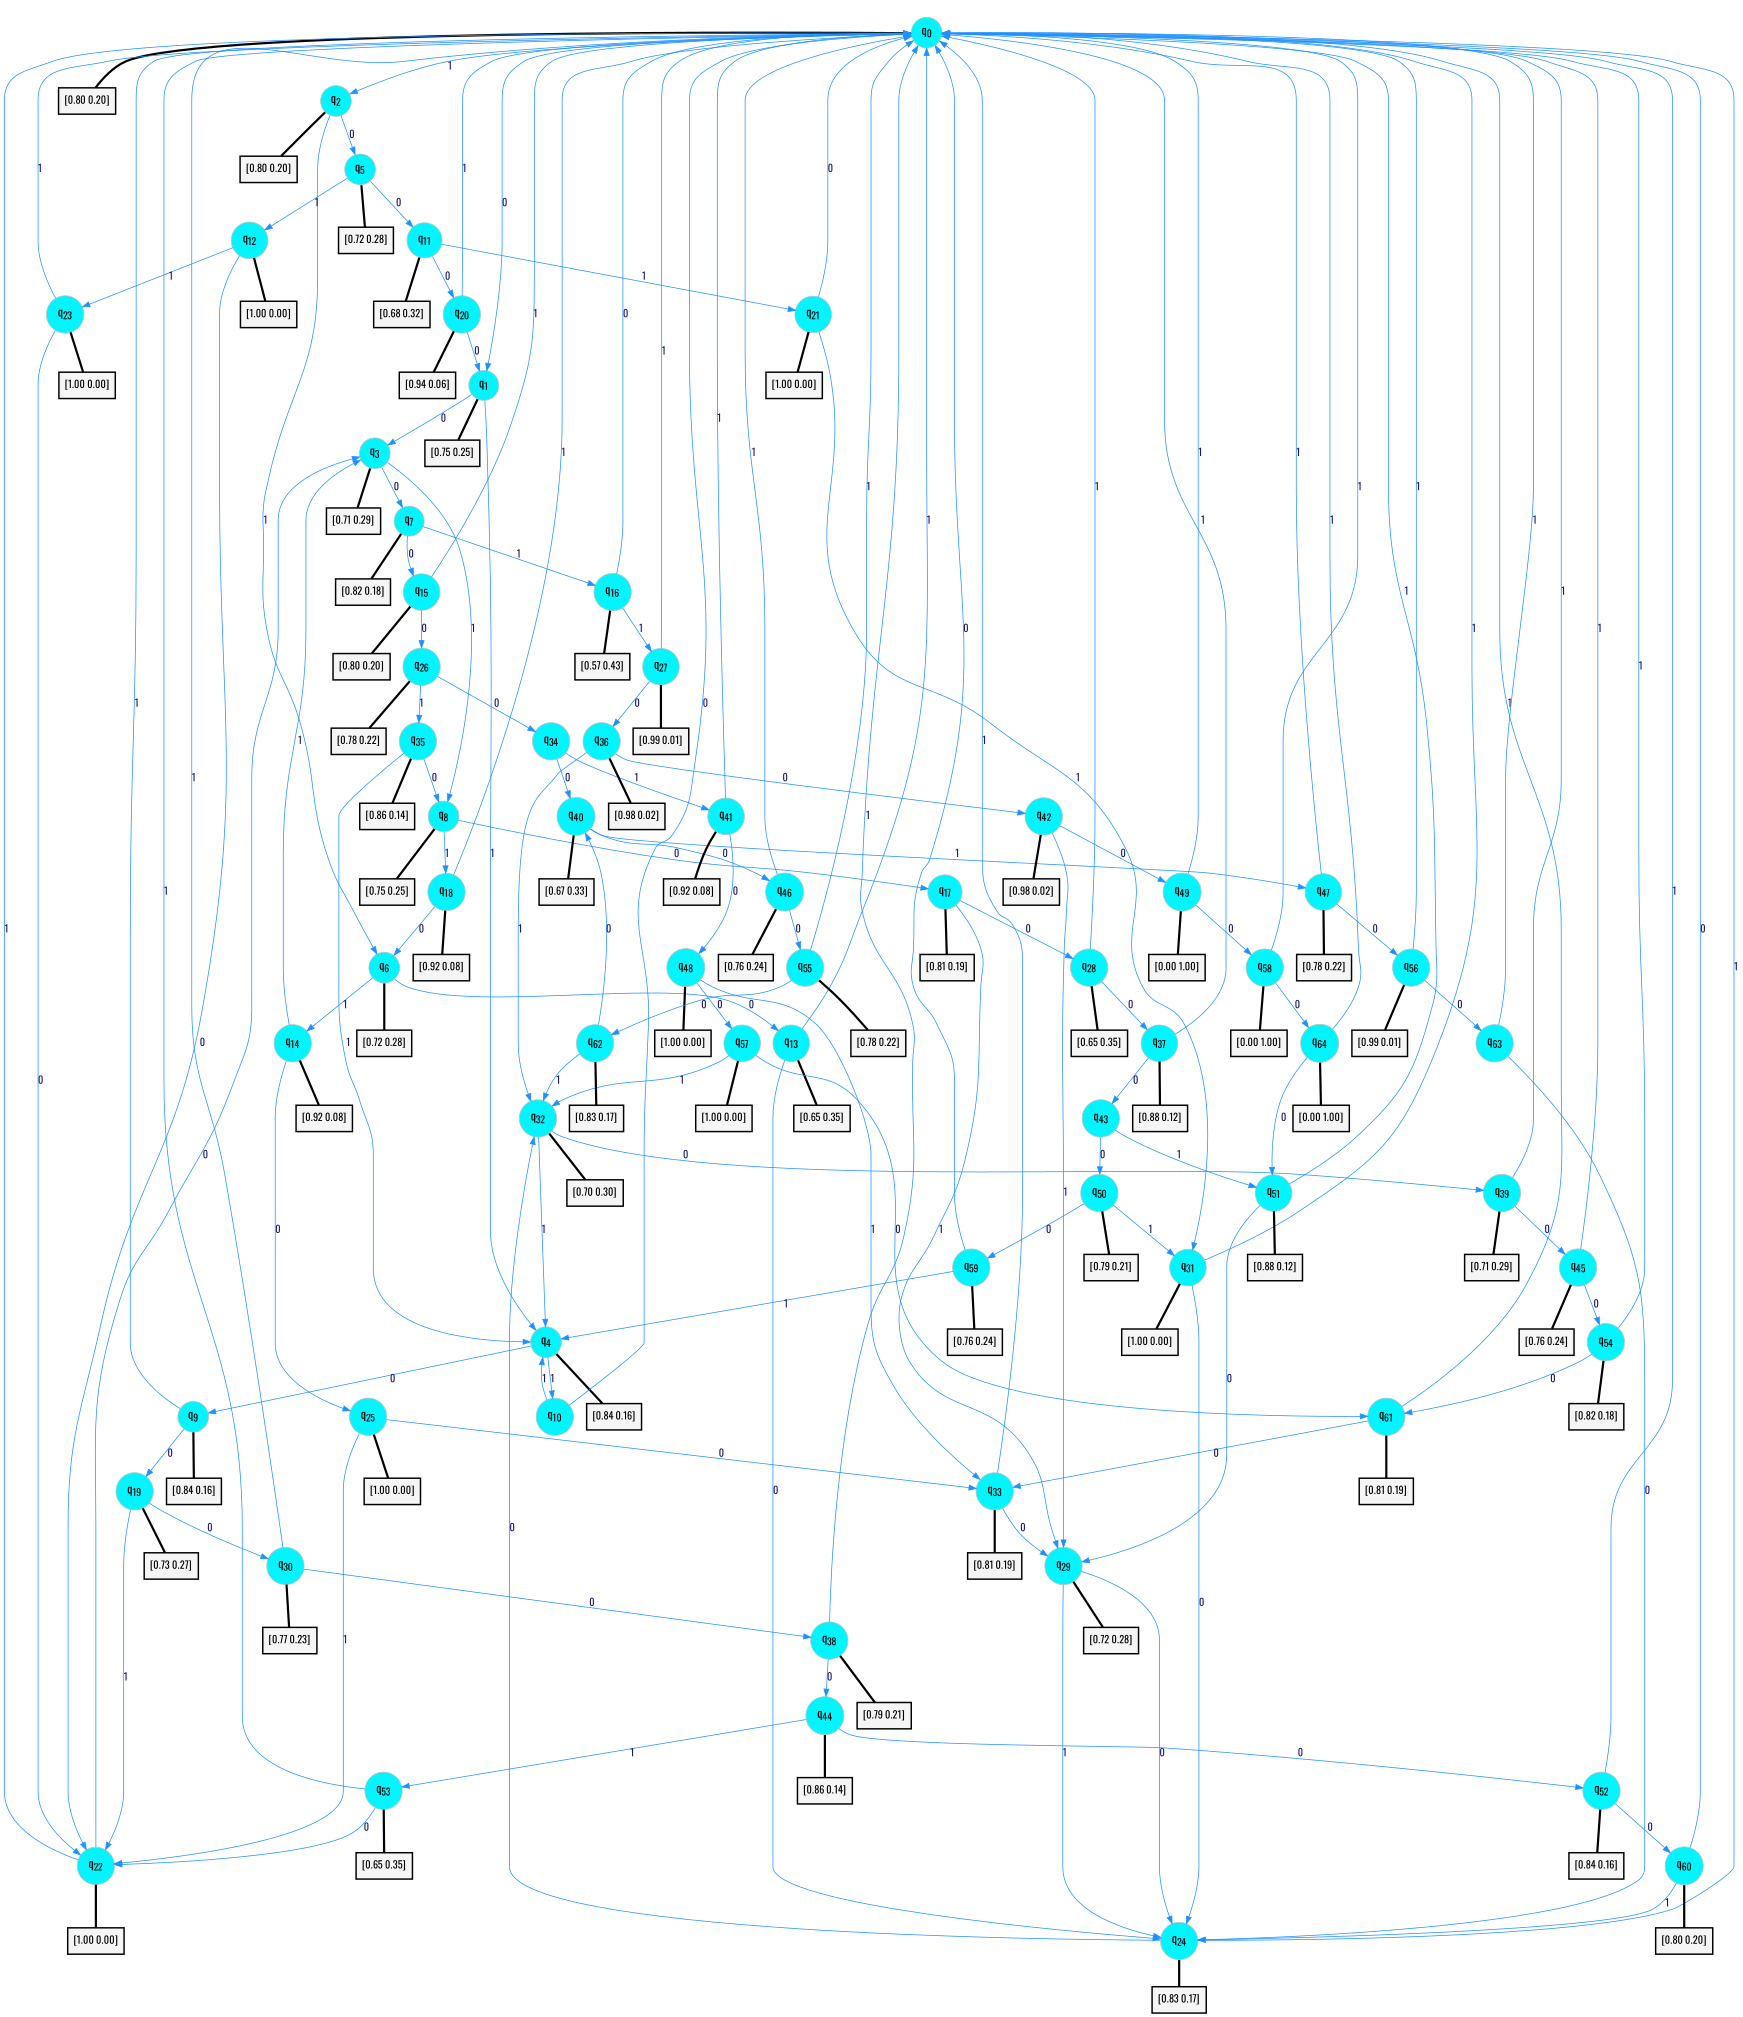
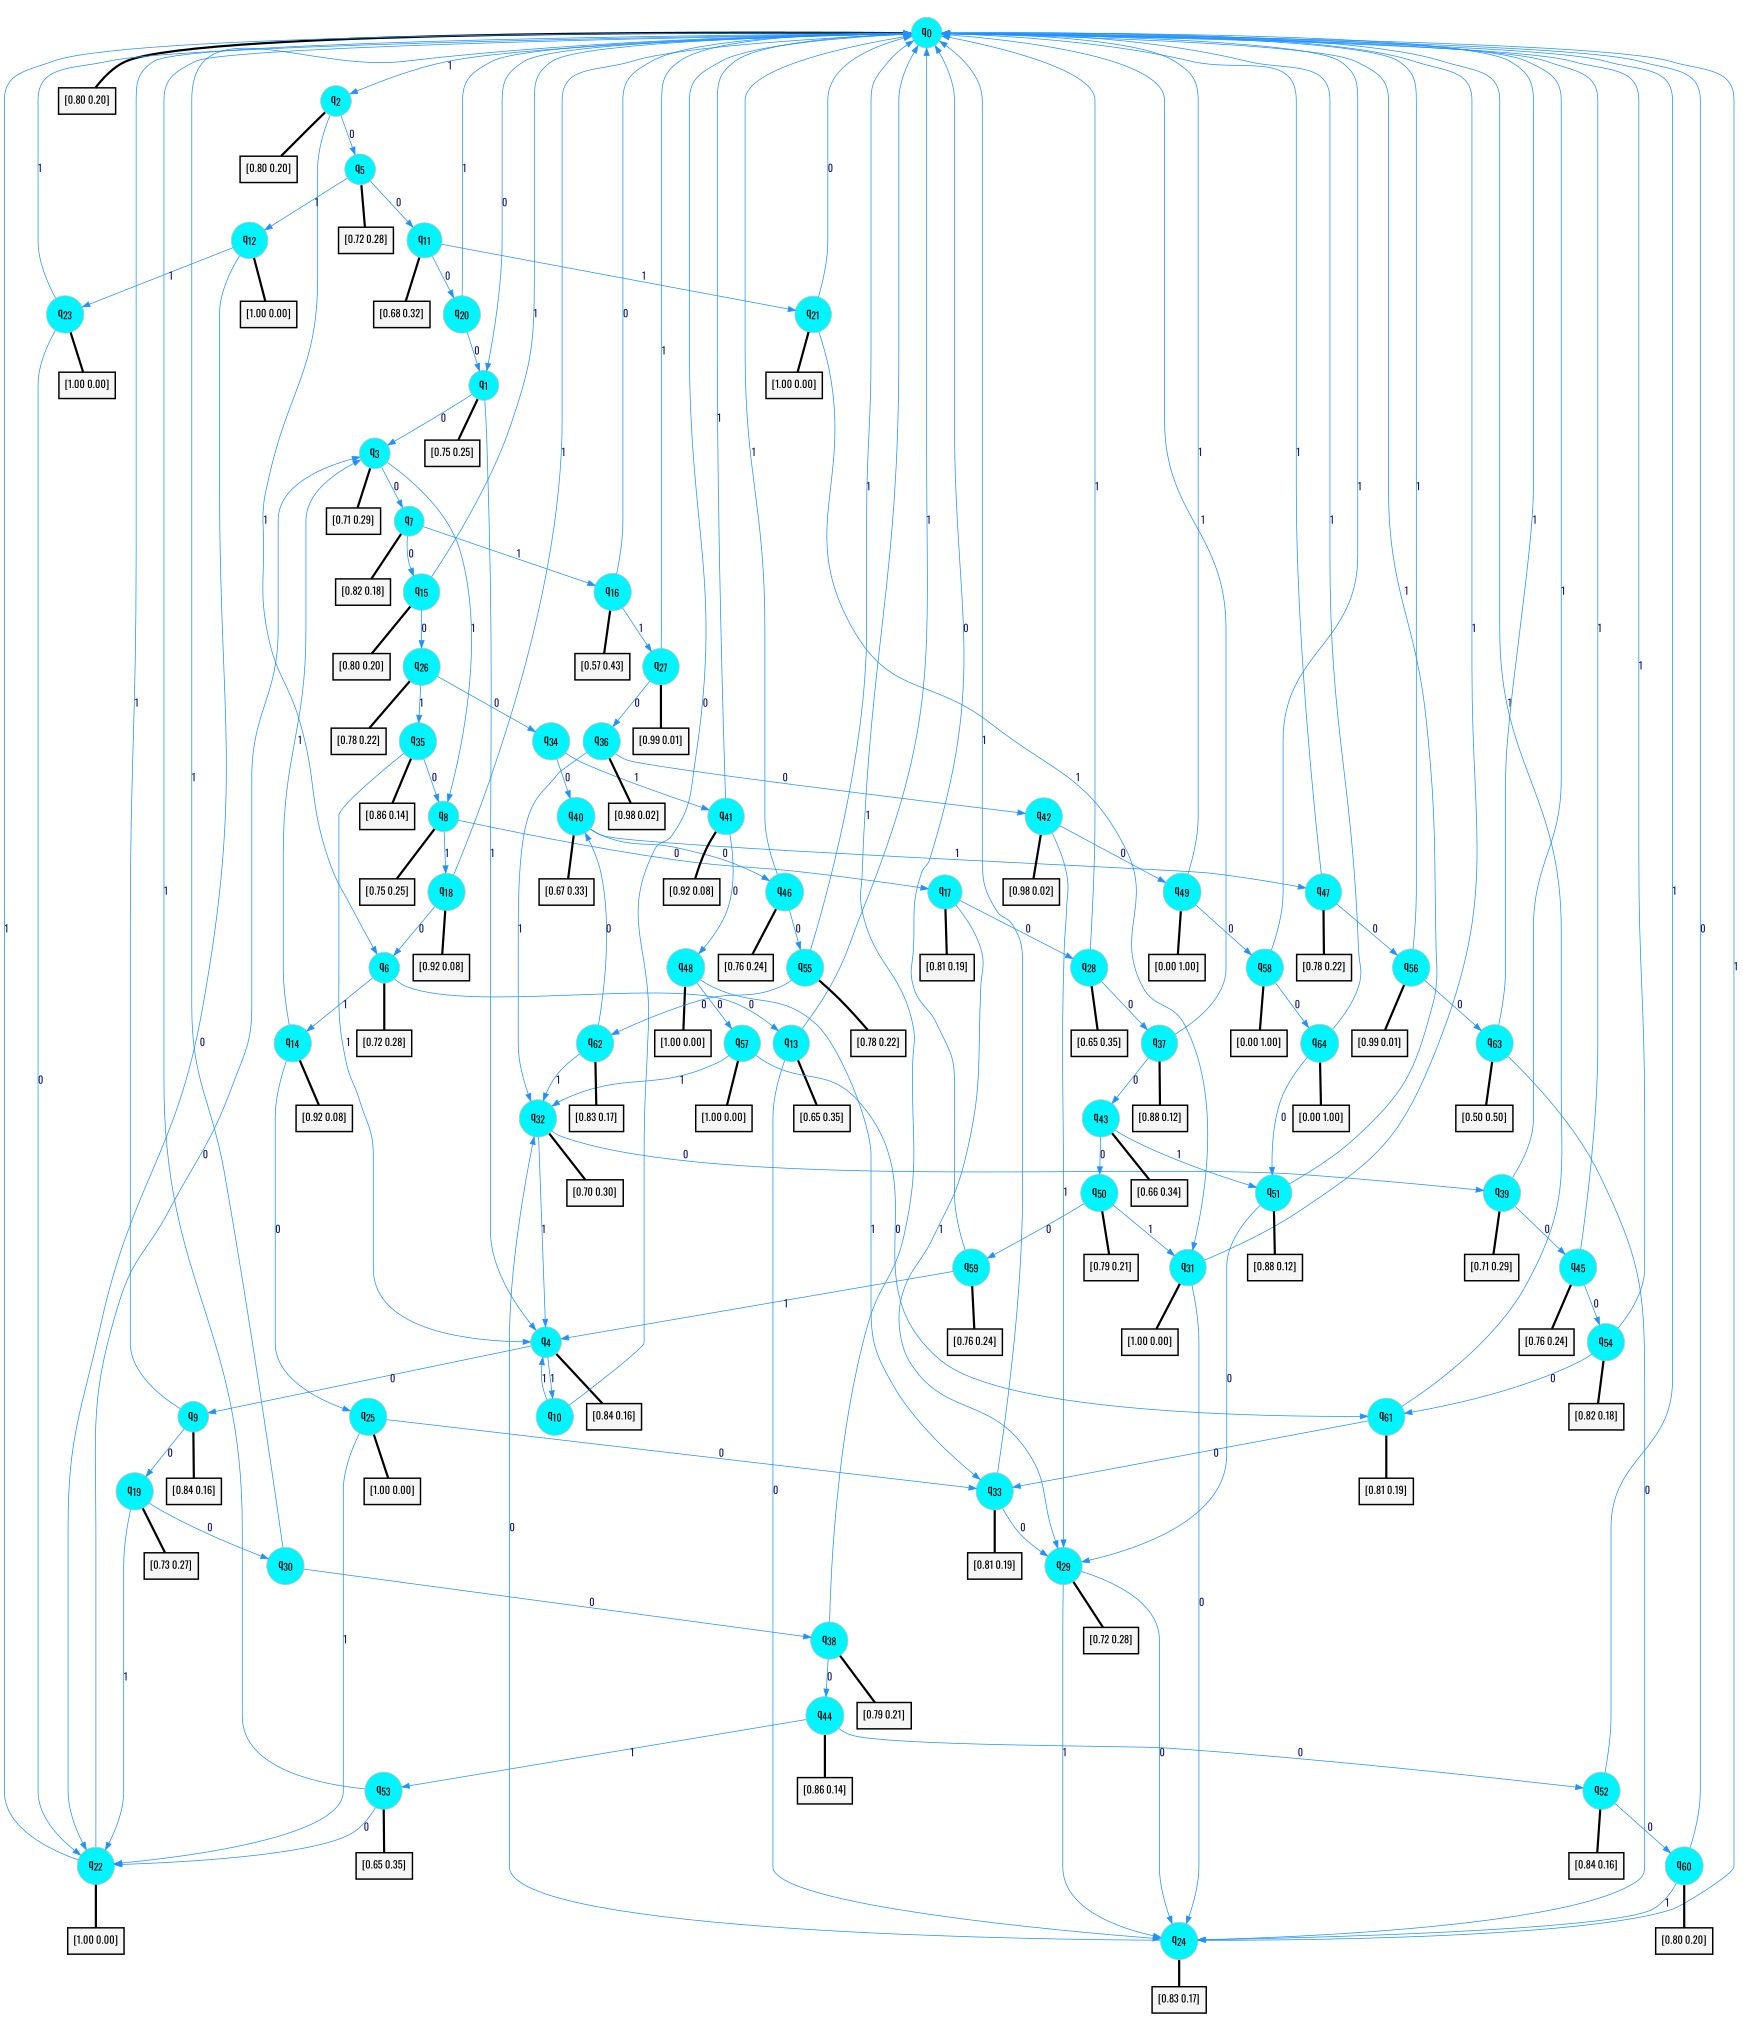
(427, 385) -> none
none -> (1484, 1118)
none -> (1159, 1193)
(290, 1641) -> none
